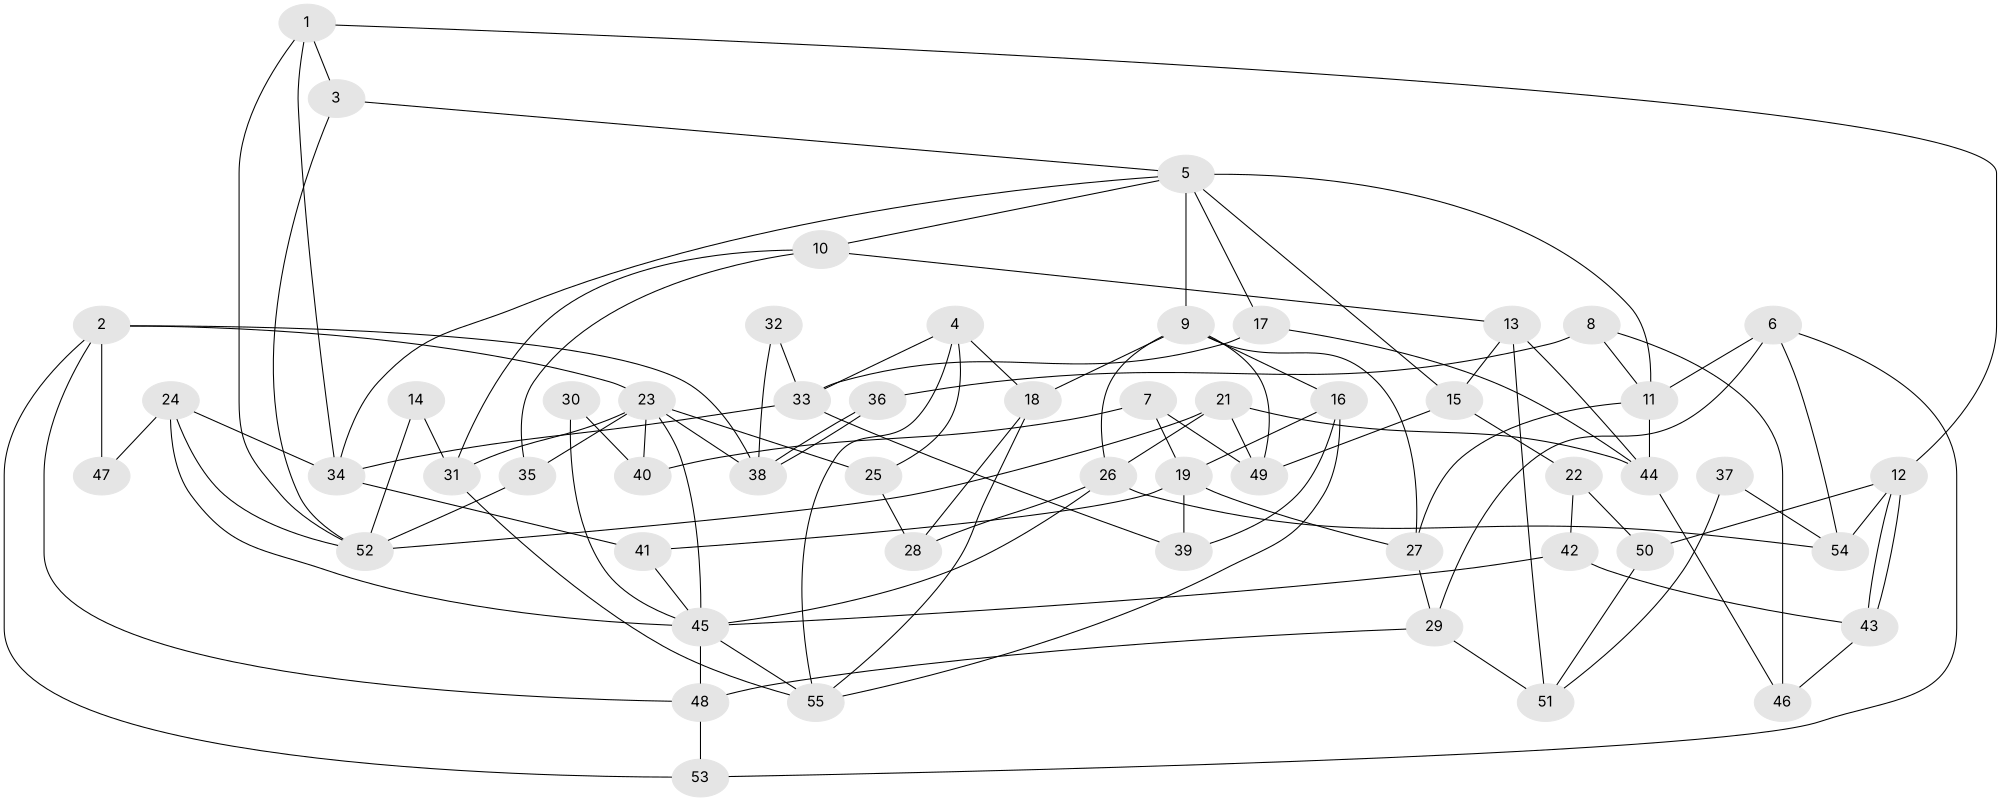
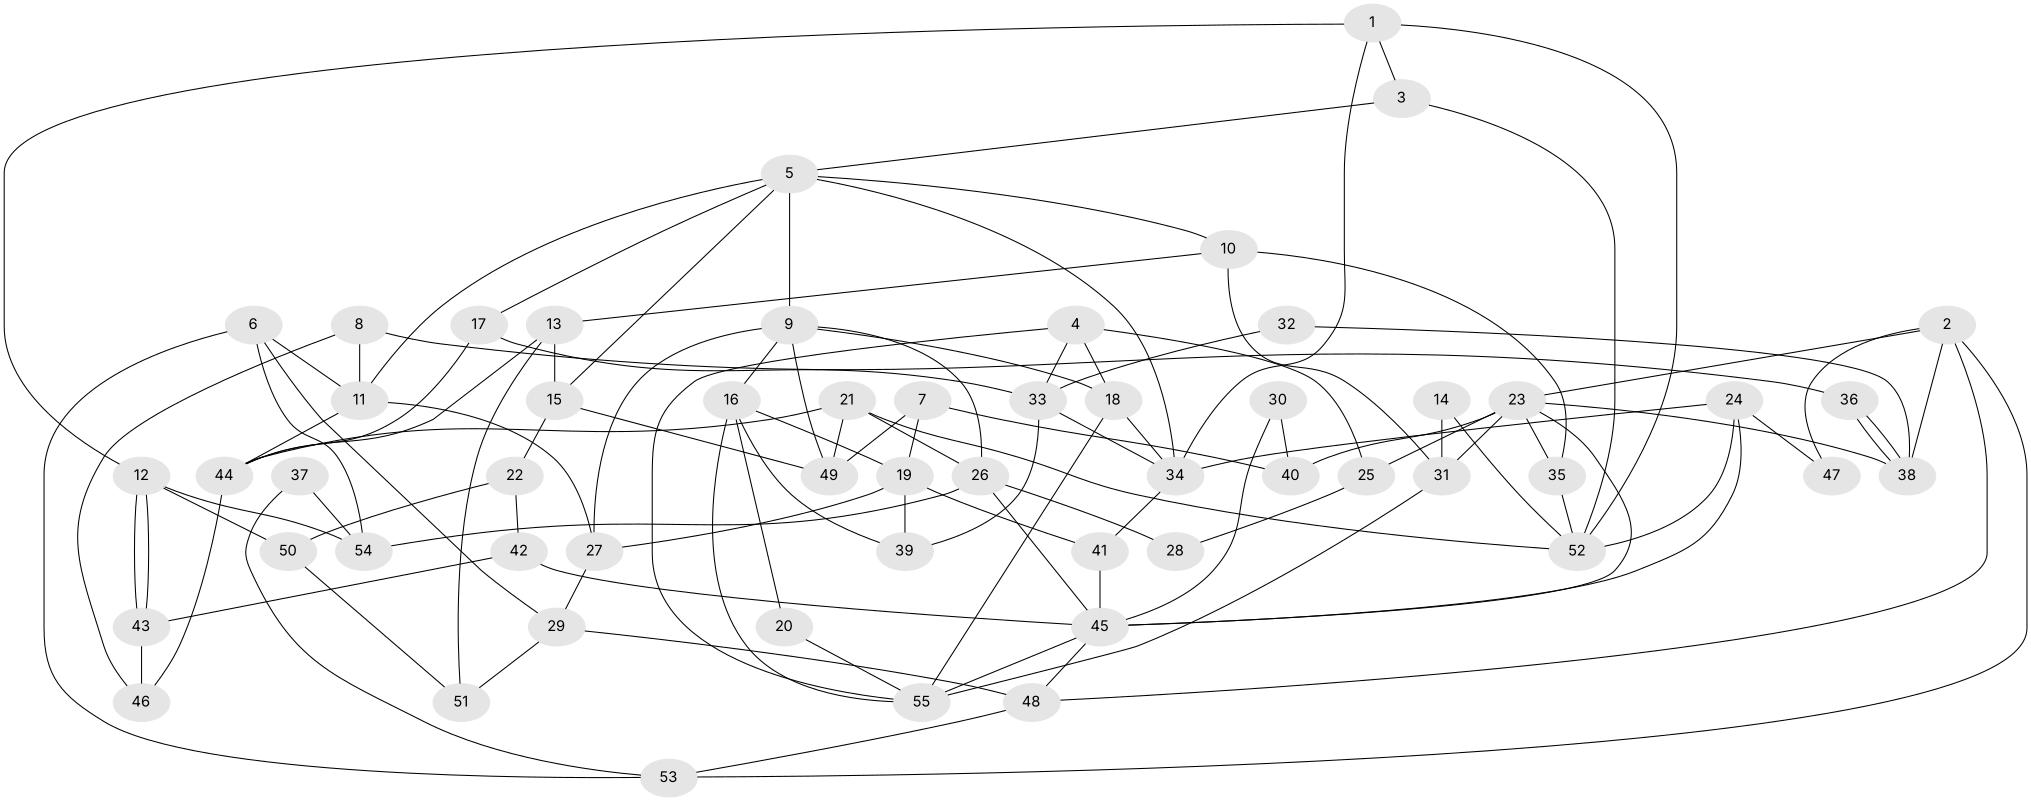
(980, 467) -> (1144, 437)
(1657, 603) -> (378, 698)
none -> (784, 627)
